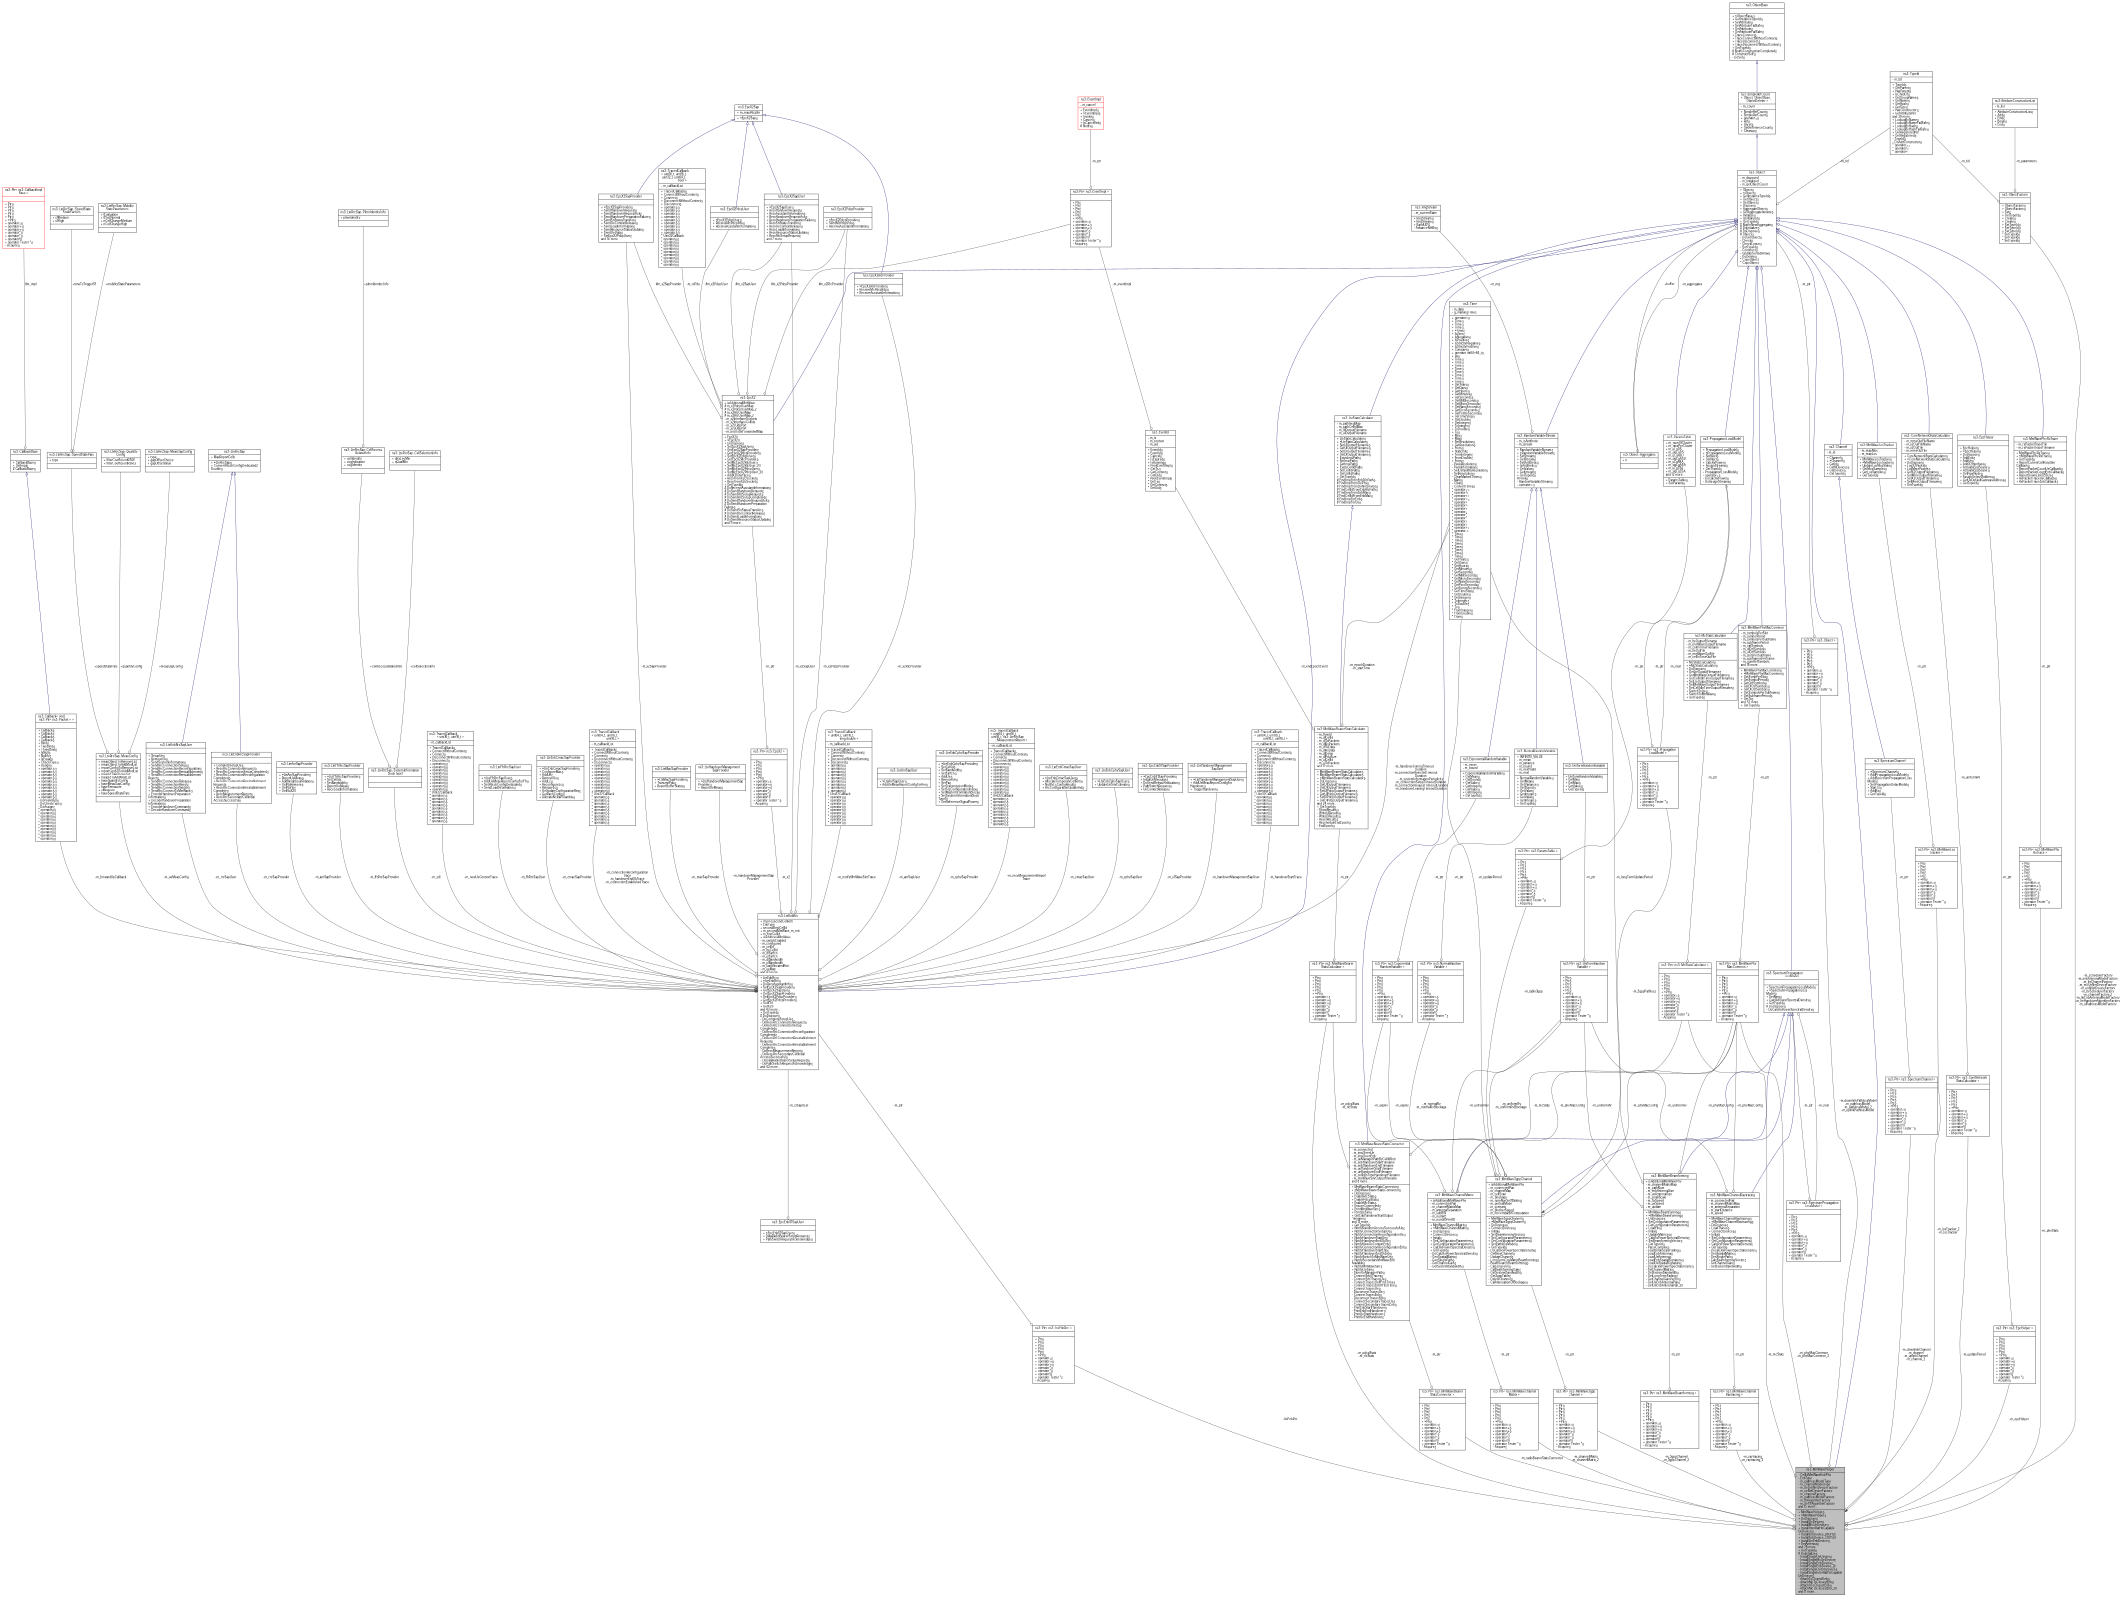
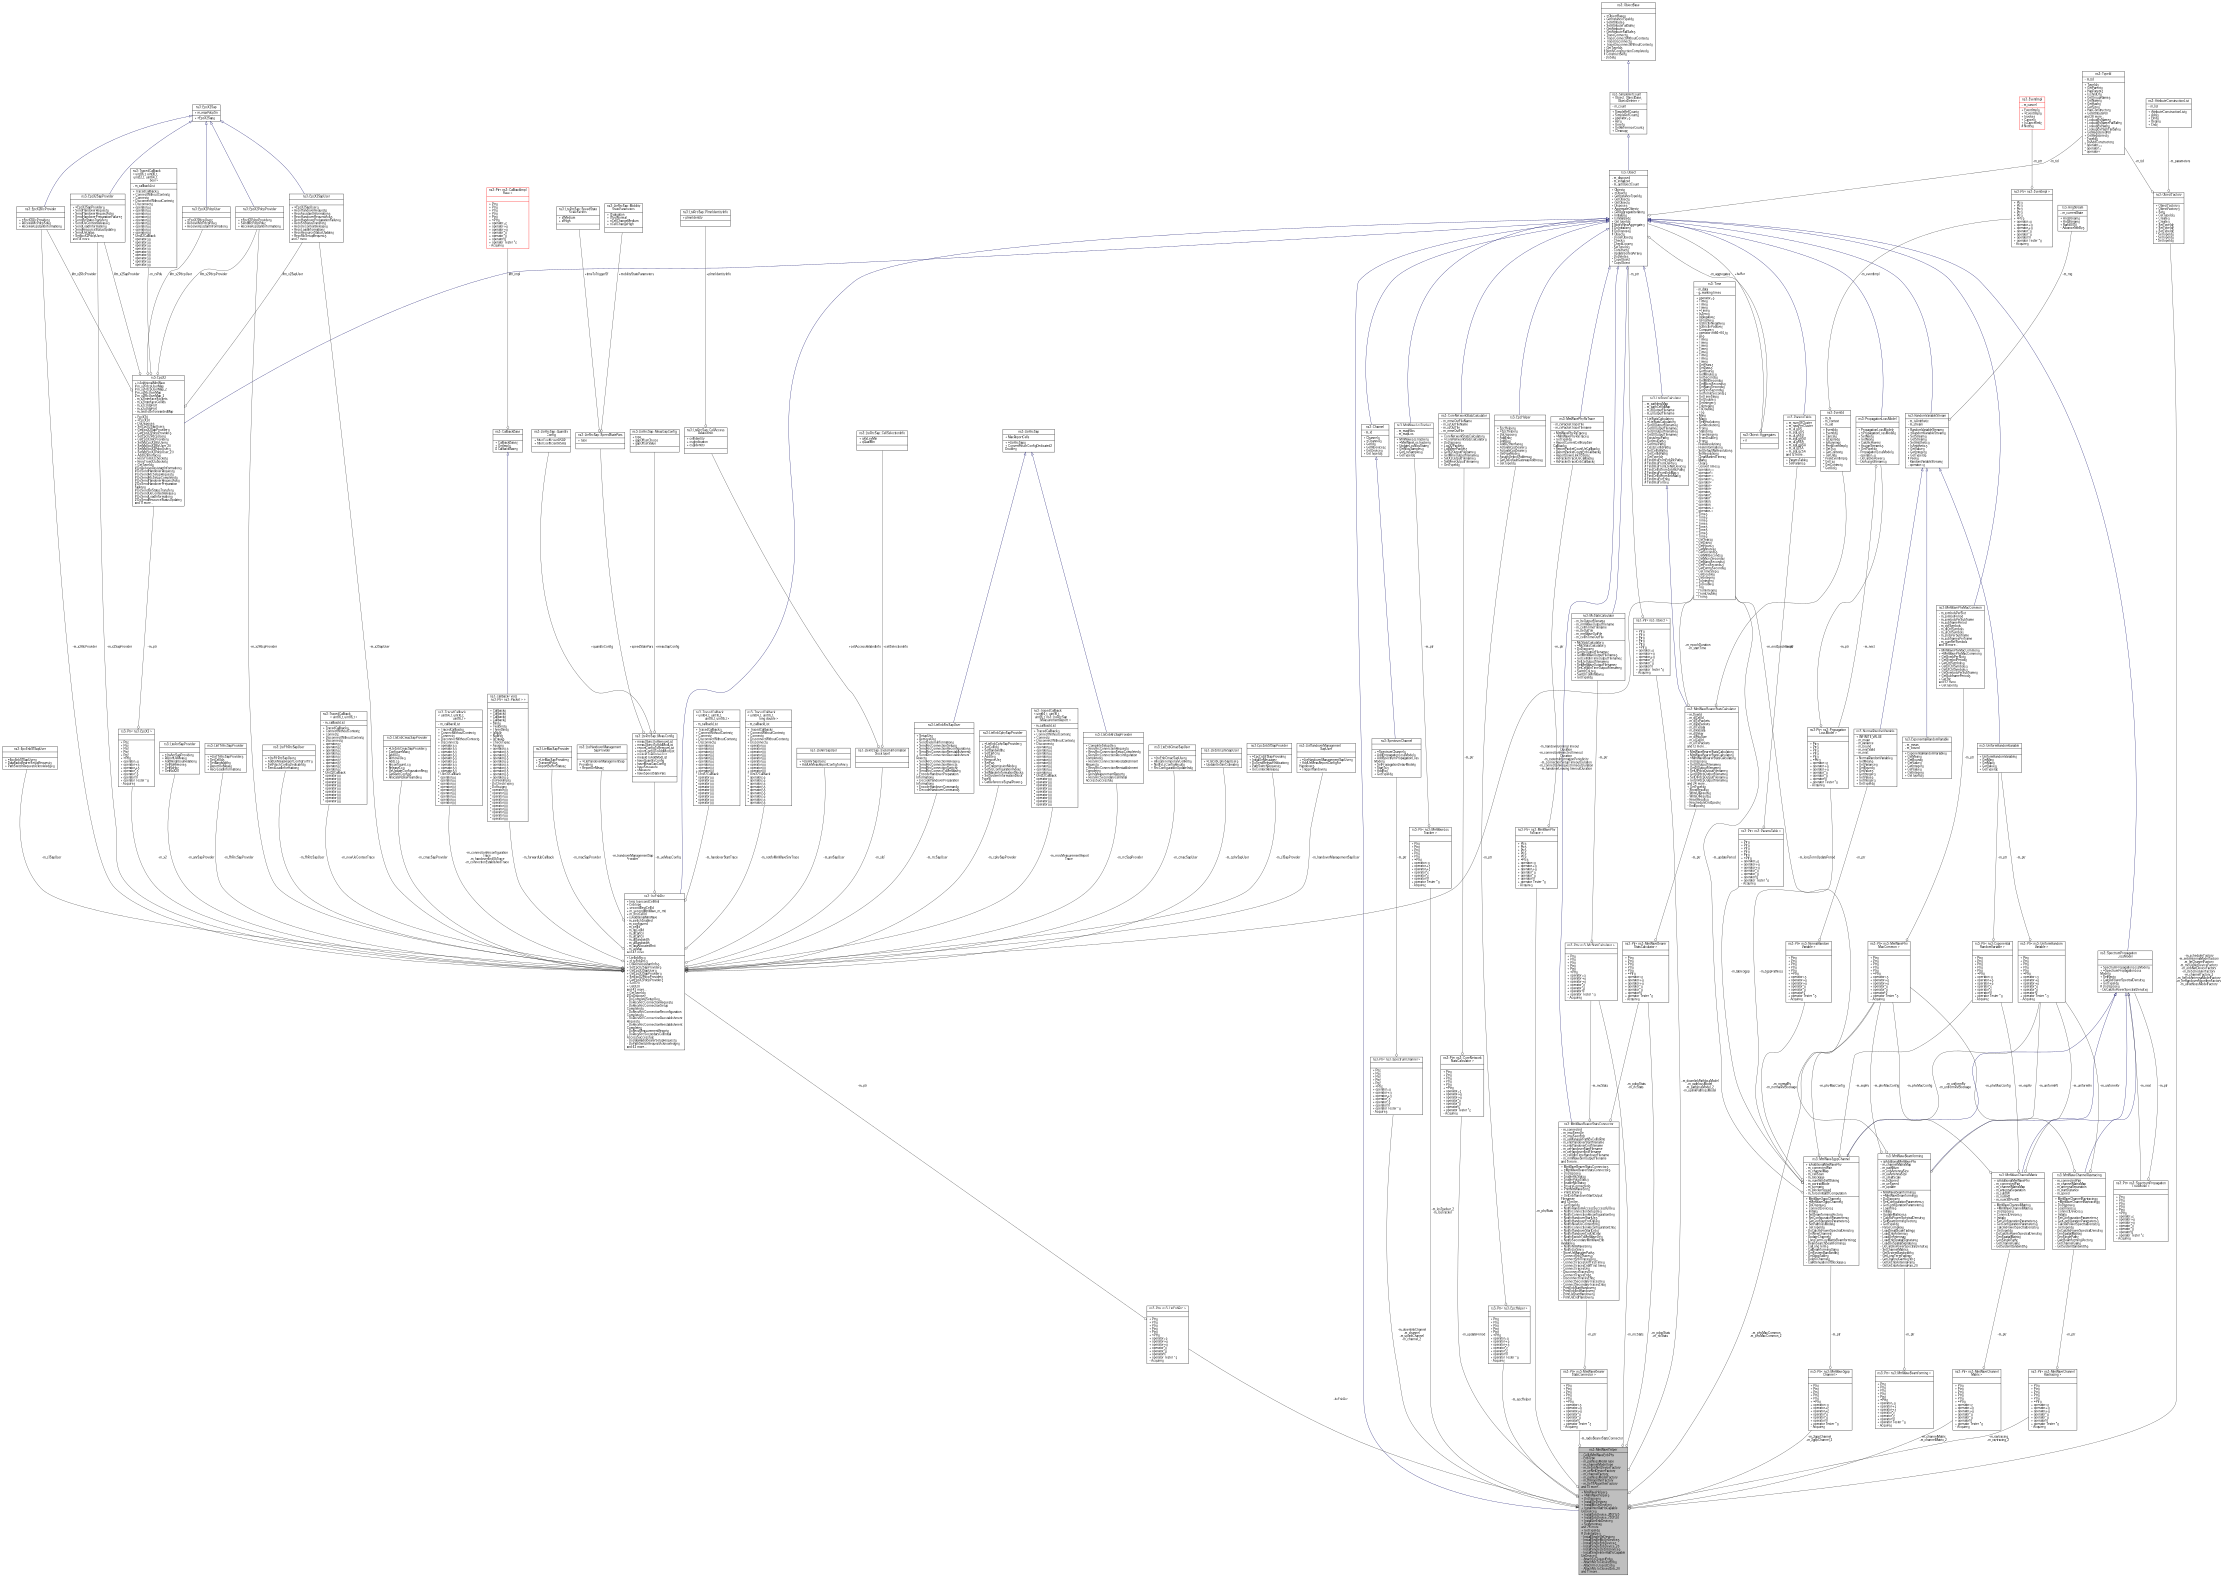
none -> (233, 165)
(880, 267) -> (89, 309)
(1970, 778) -> (1469, 758)
(1422, 869) -> (1996, 855)
(1619, 954) -> (1754, 958)
(788, 1143) -> (284, 940)
